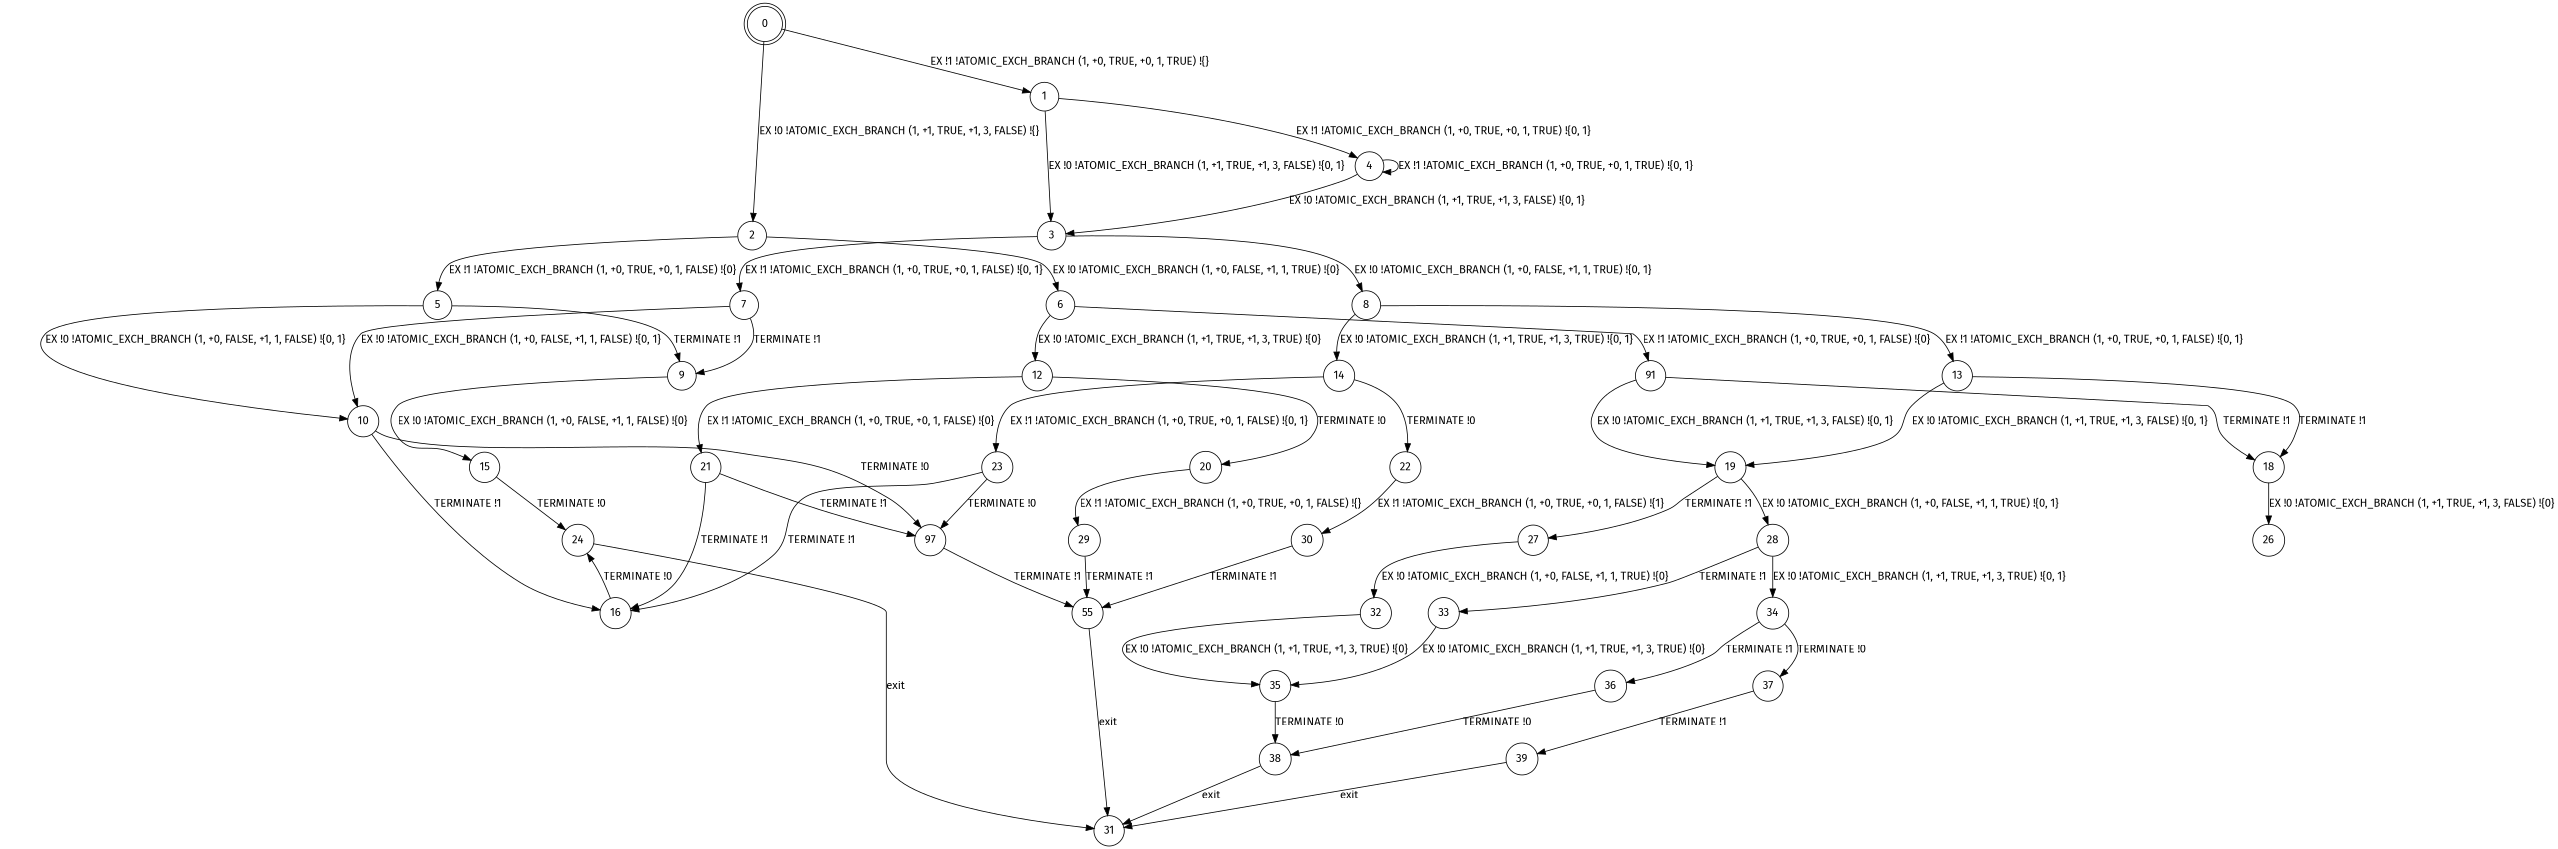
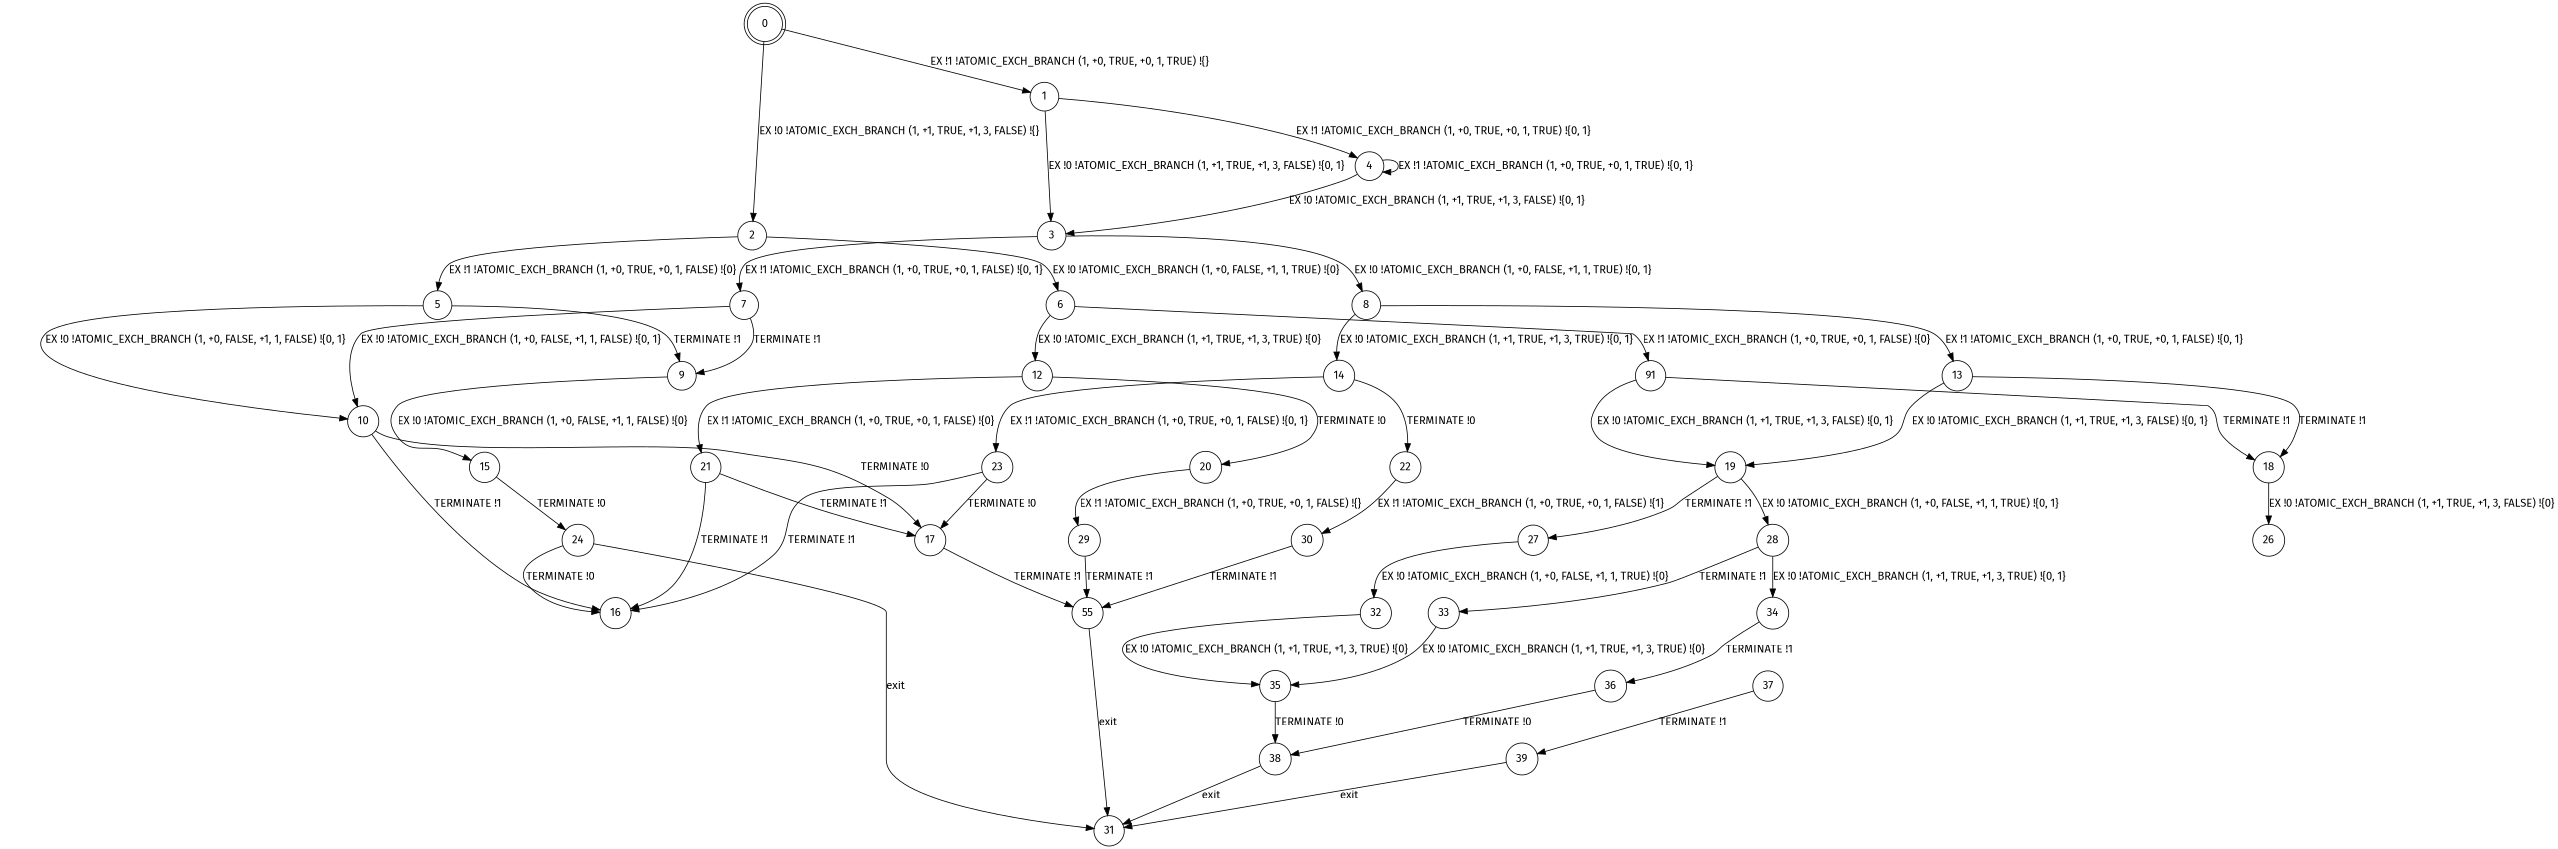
(930, 540) -> (930, 540)
(602, 579) -> (524, 577)
(1798, 647) -> none
